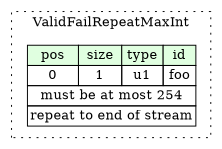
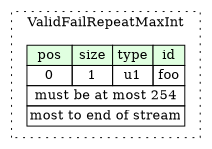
(112, 115) -> (106, 115)
